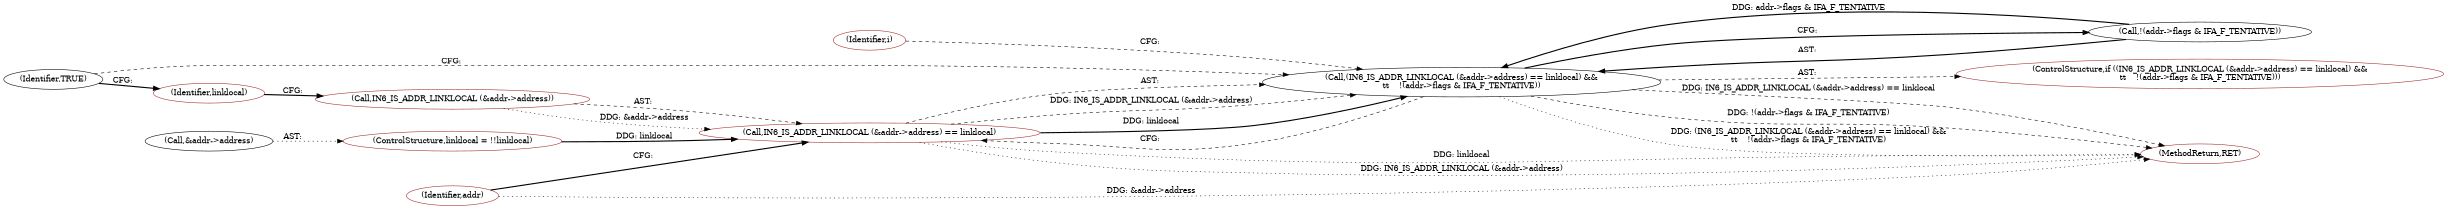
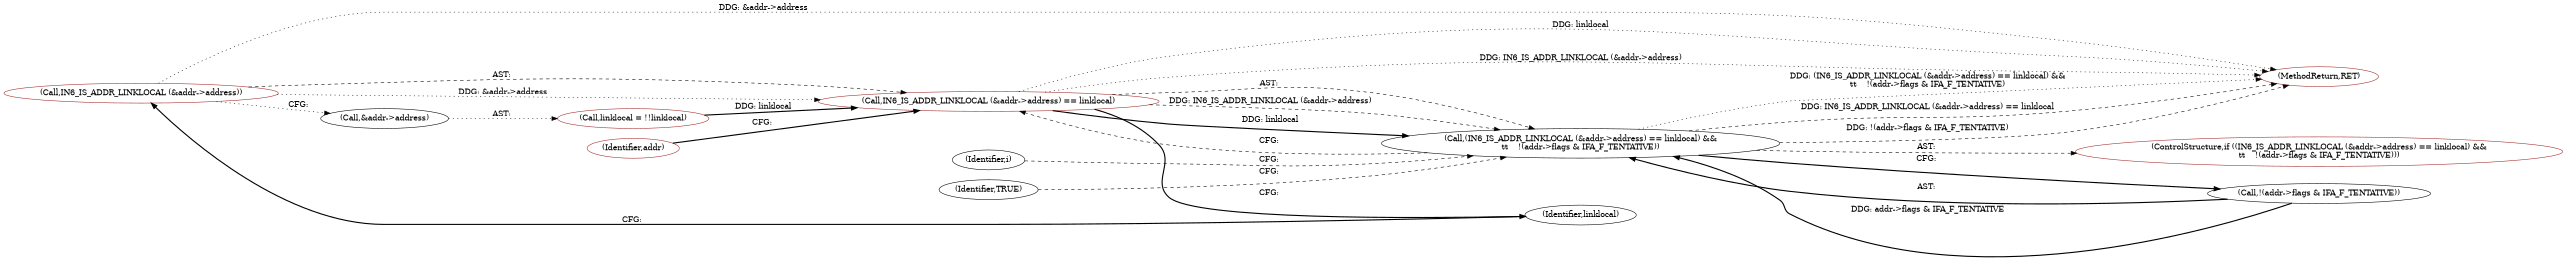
(870, 40) -> (989, 160)
(126, 86) -> (1278, 214)
(209, 93) -> (1581, 215)
none -> (270, 107)
(453, 141) -> (633, 119)
(1322, 194) -> (1209, 12)
